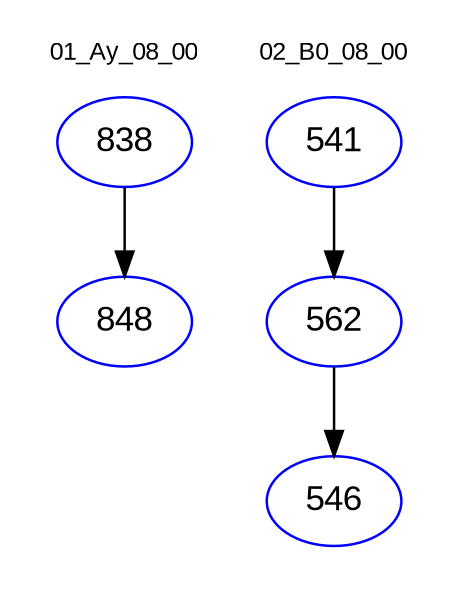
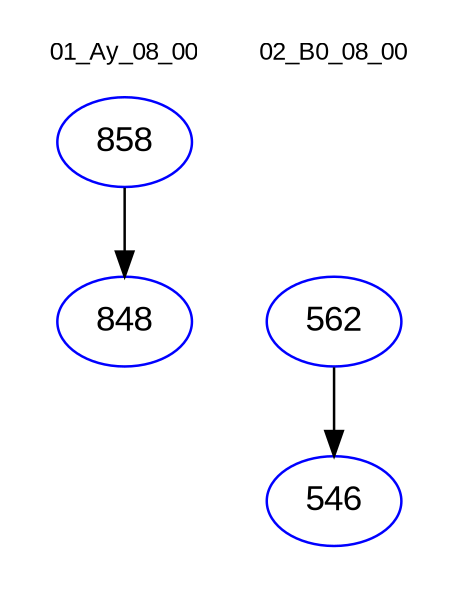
(125, 142) -> (125, 142)
(334, 142) -> none
